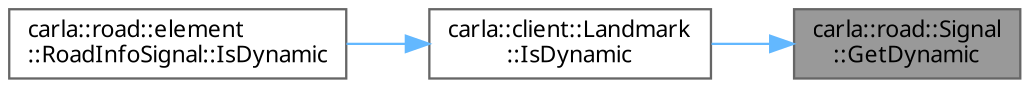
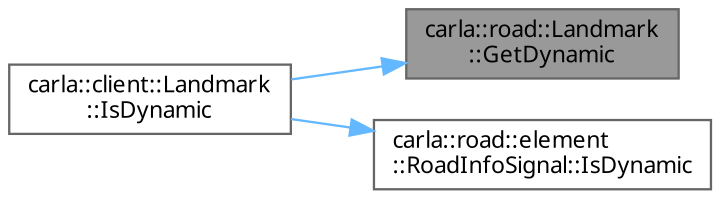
(376, 44) -> (321, 123)
(907, 44) -> (542, 44)
